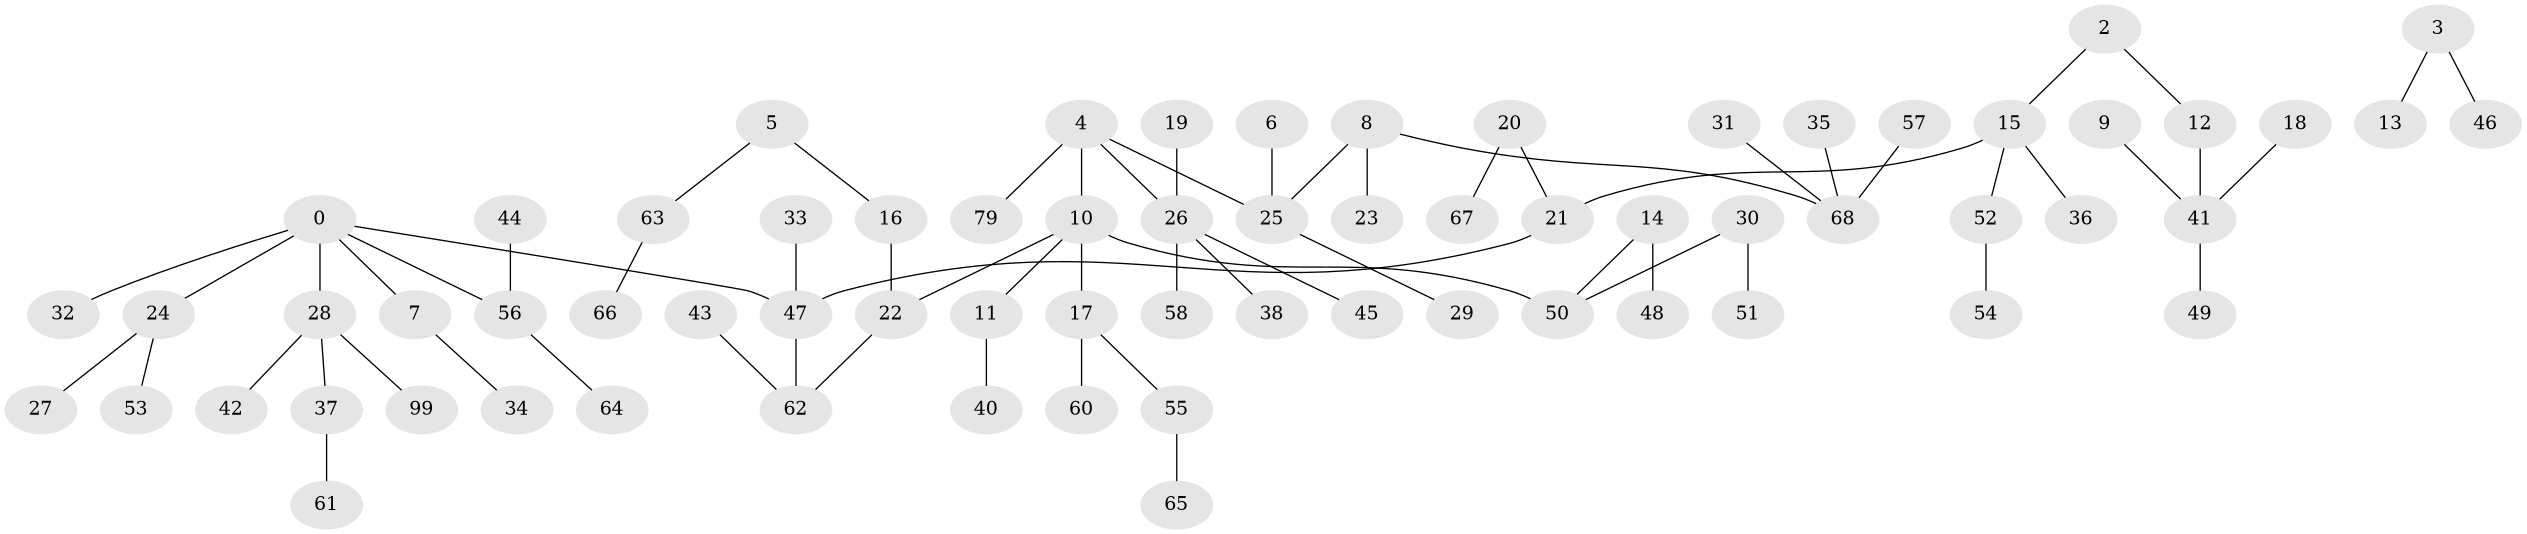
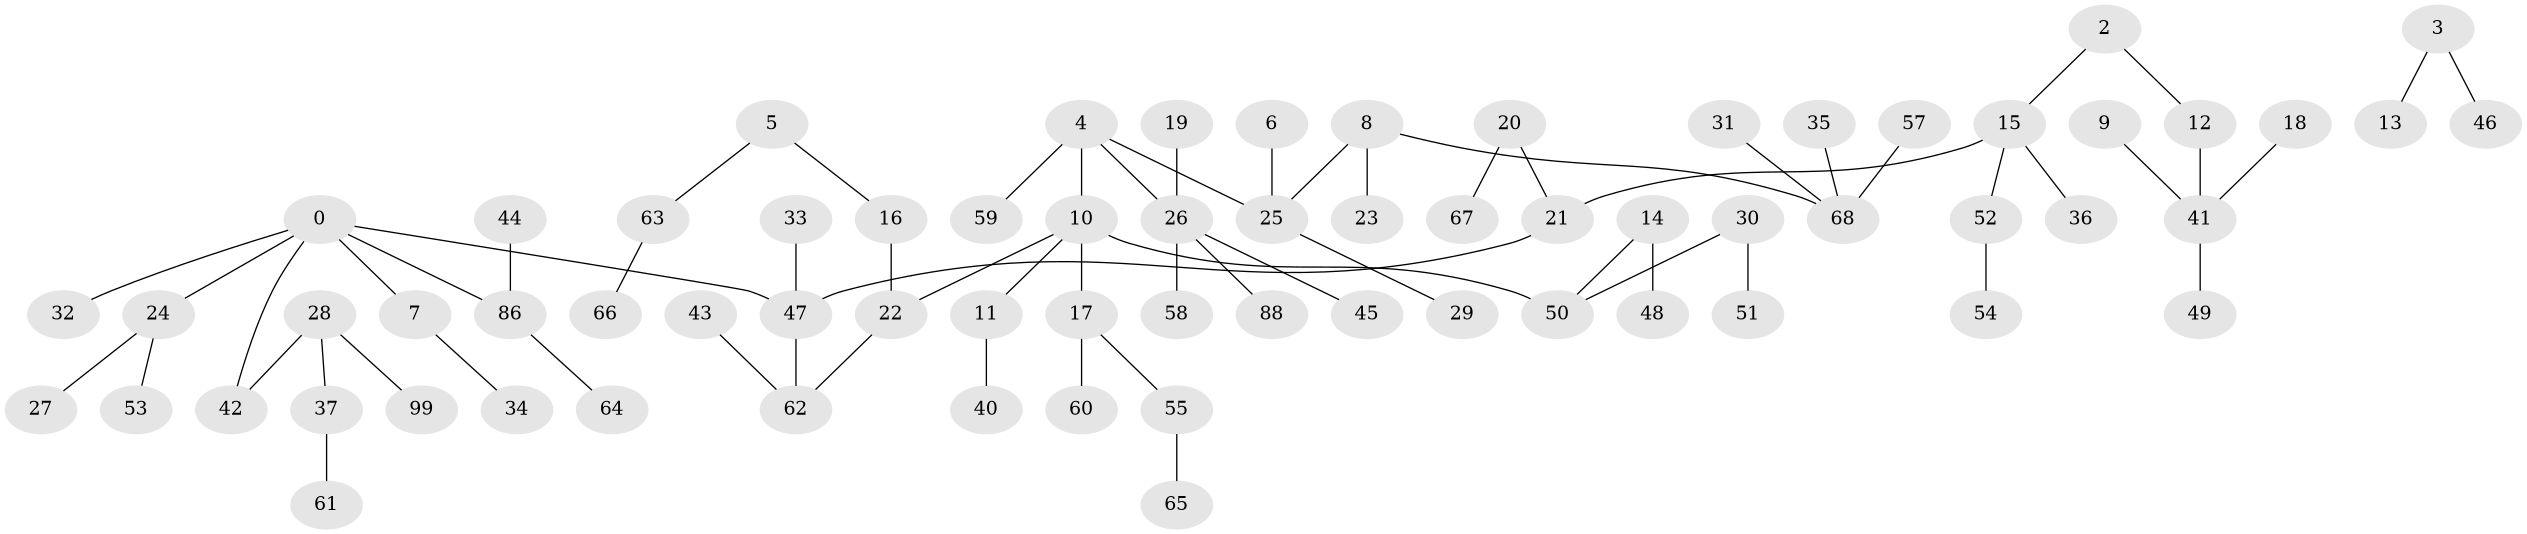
(986, 219) -> (986, 219)
(320, 267) -> (263, 310)
(510, 315) -> (510, 315)
(1272, 315) -> (1272, 315)
